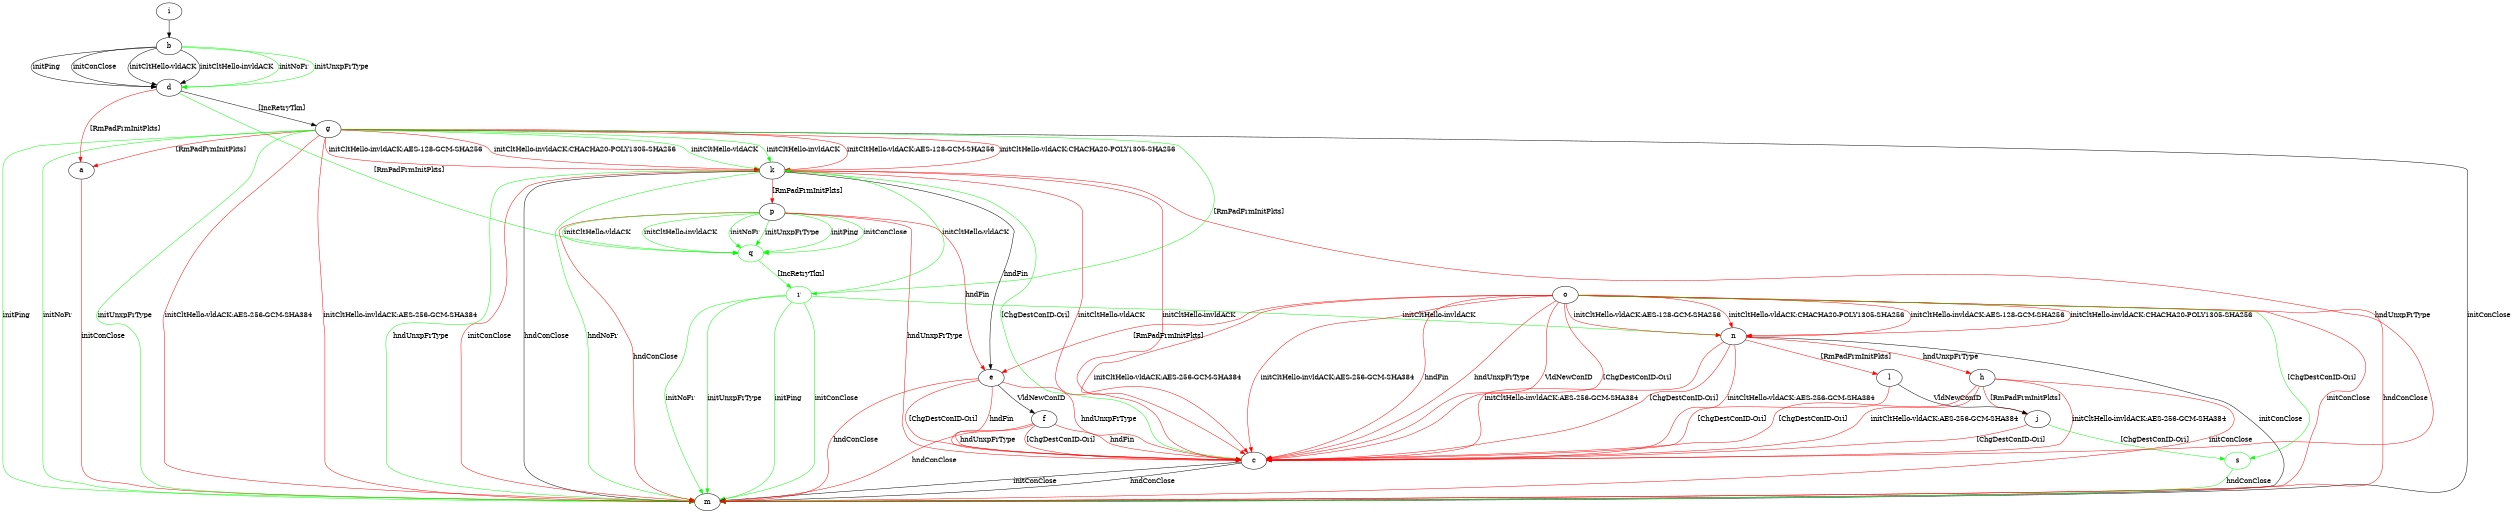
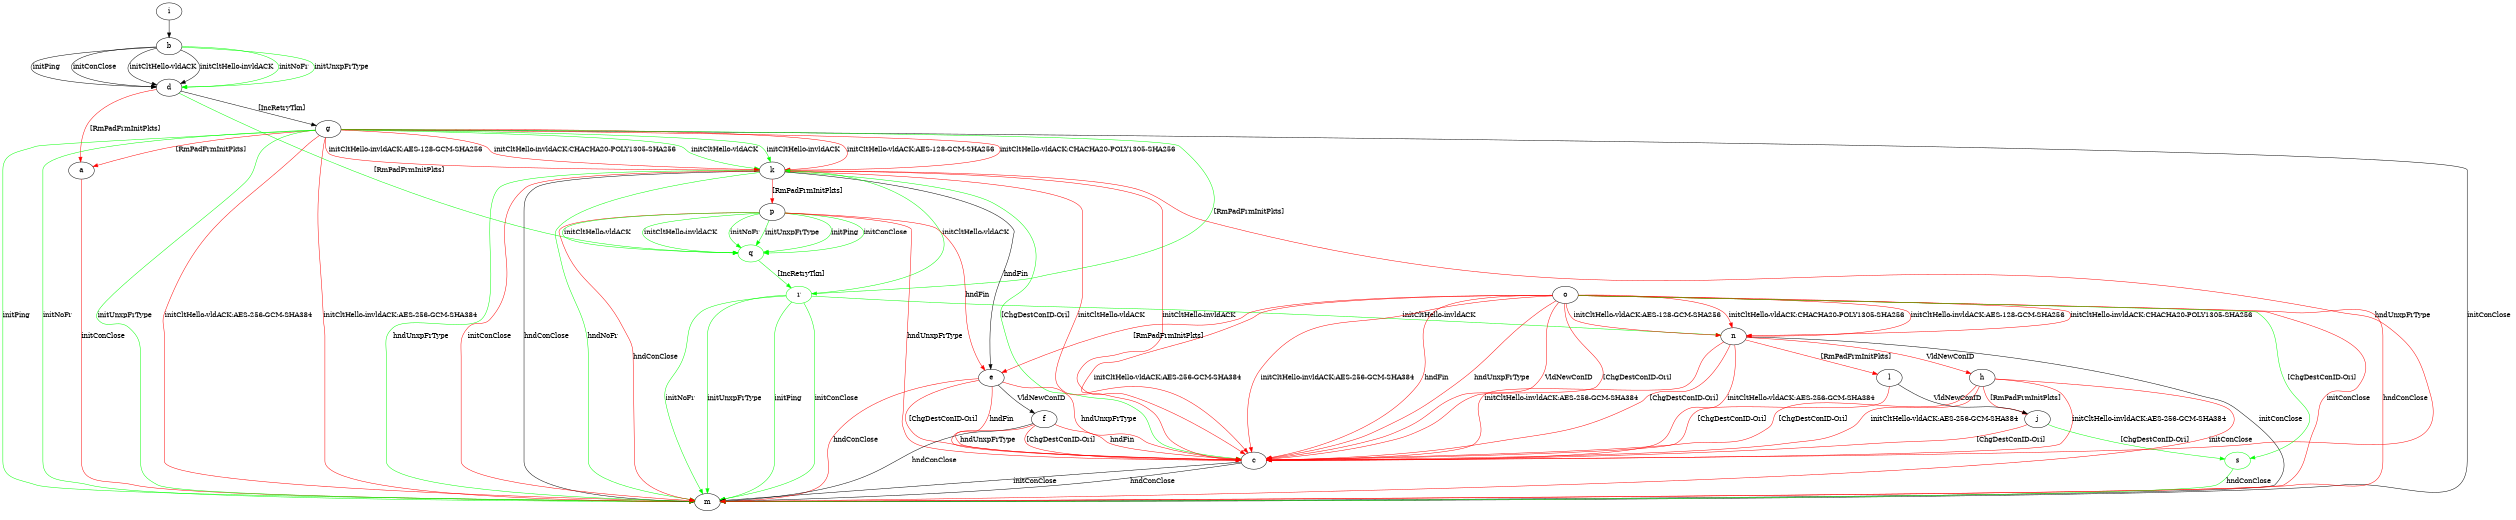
(1952, 357) -> (1952, 357)
(881, 469) -> (881, 469)
